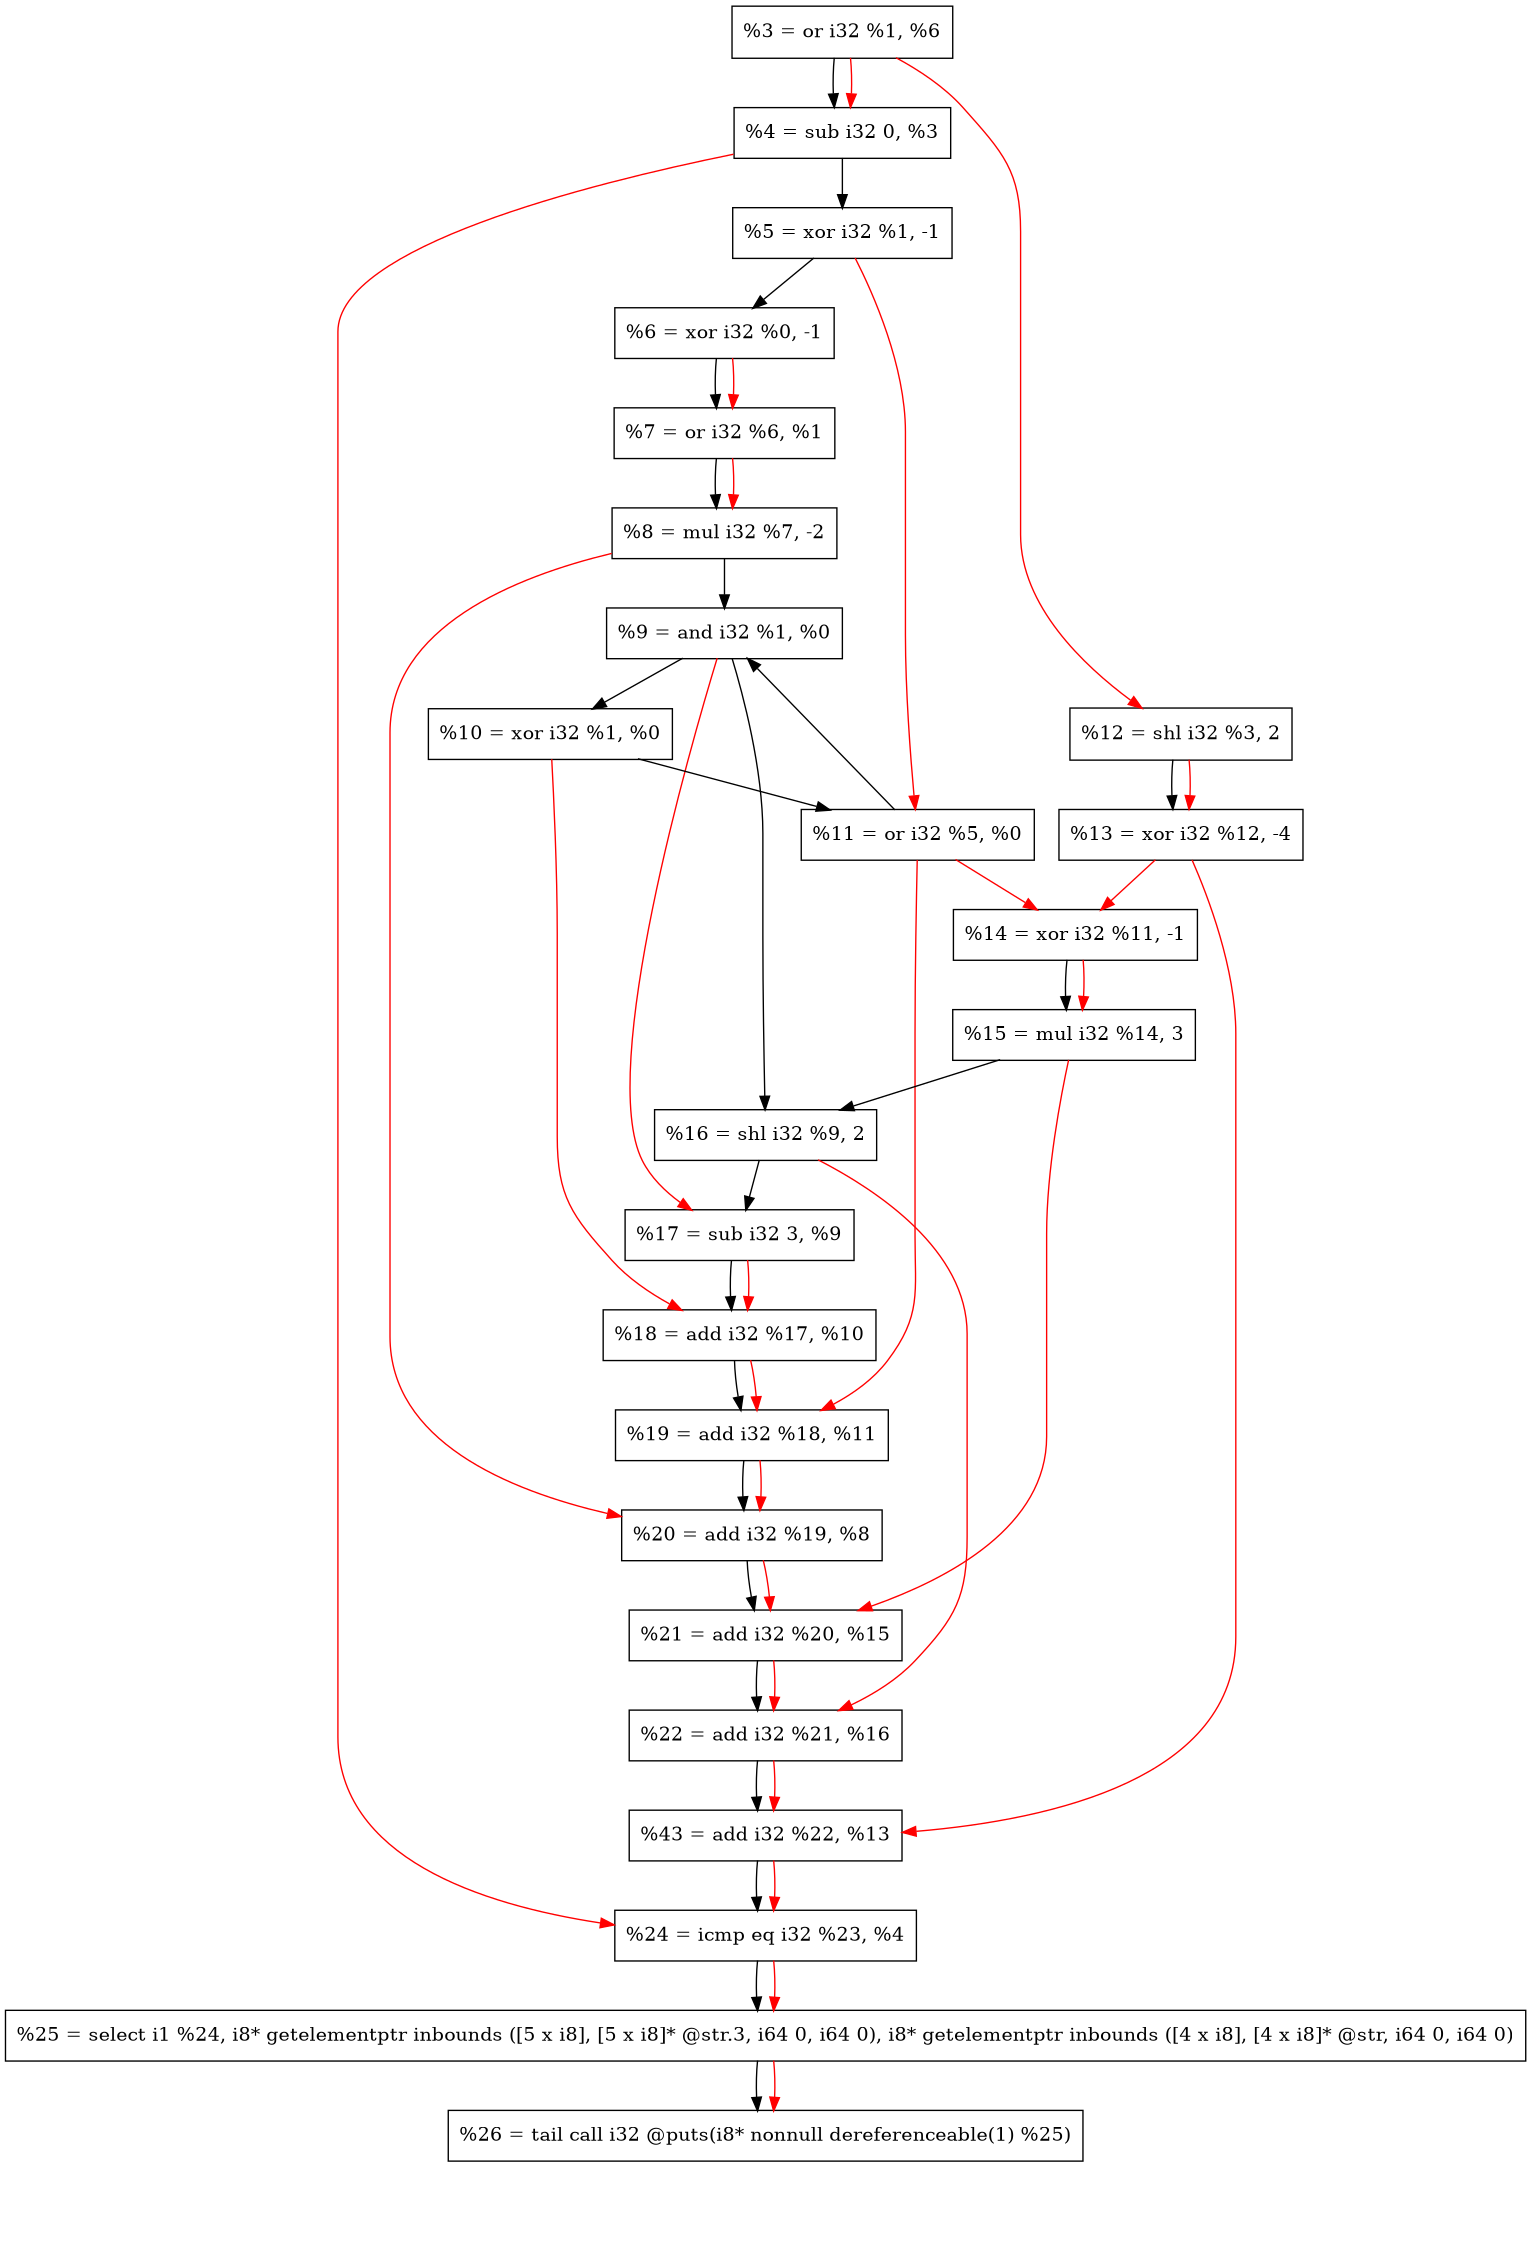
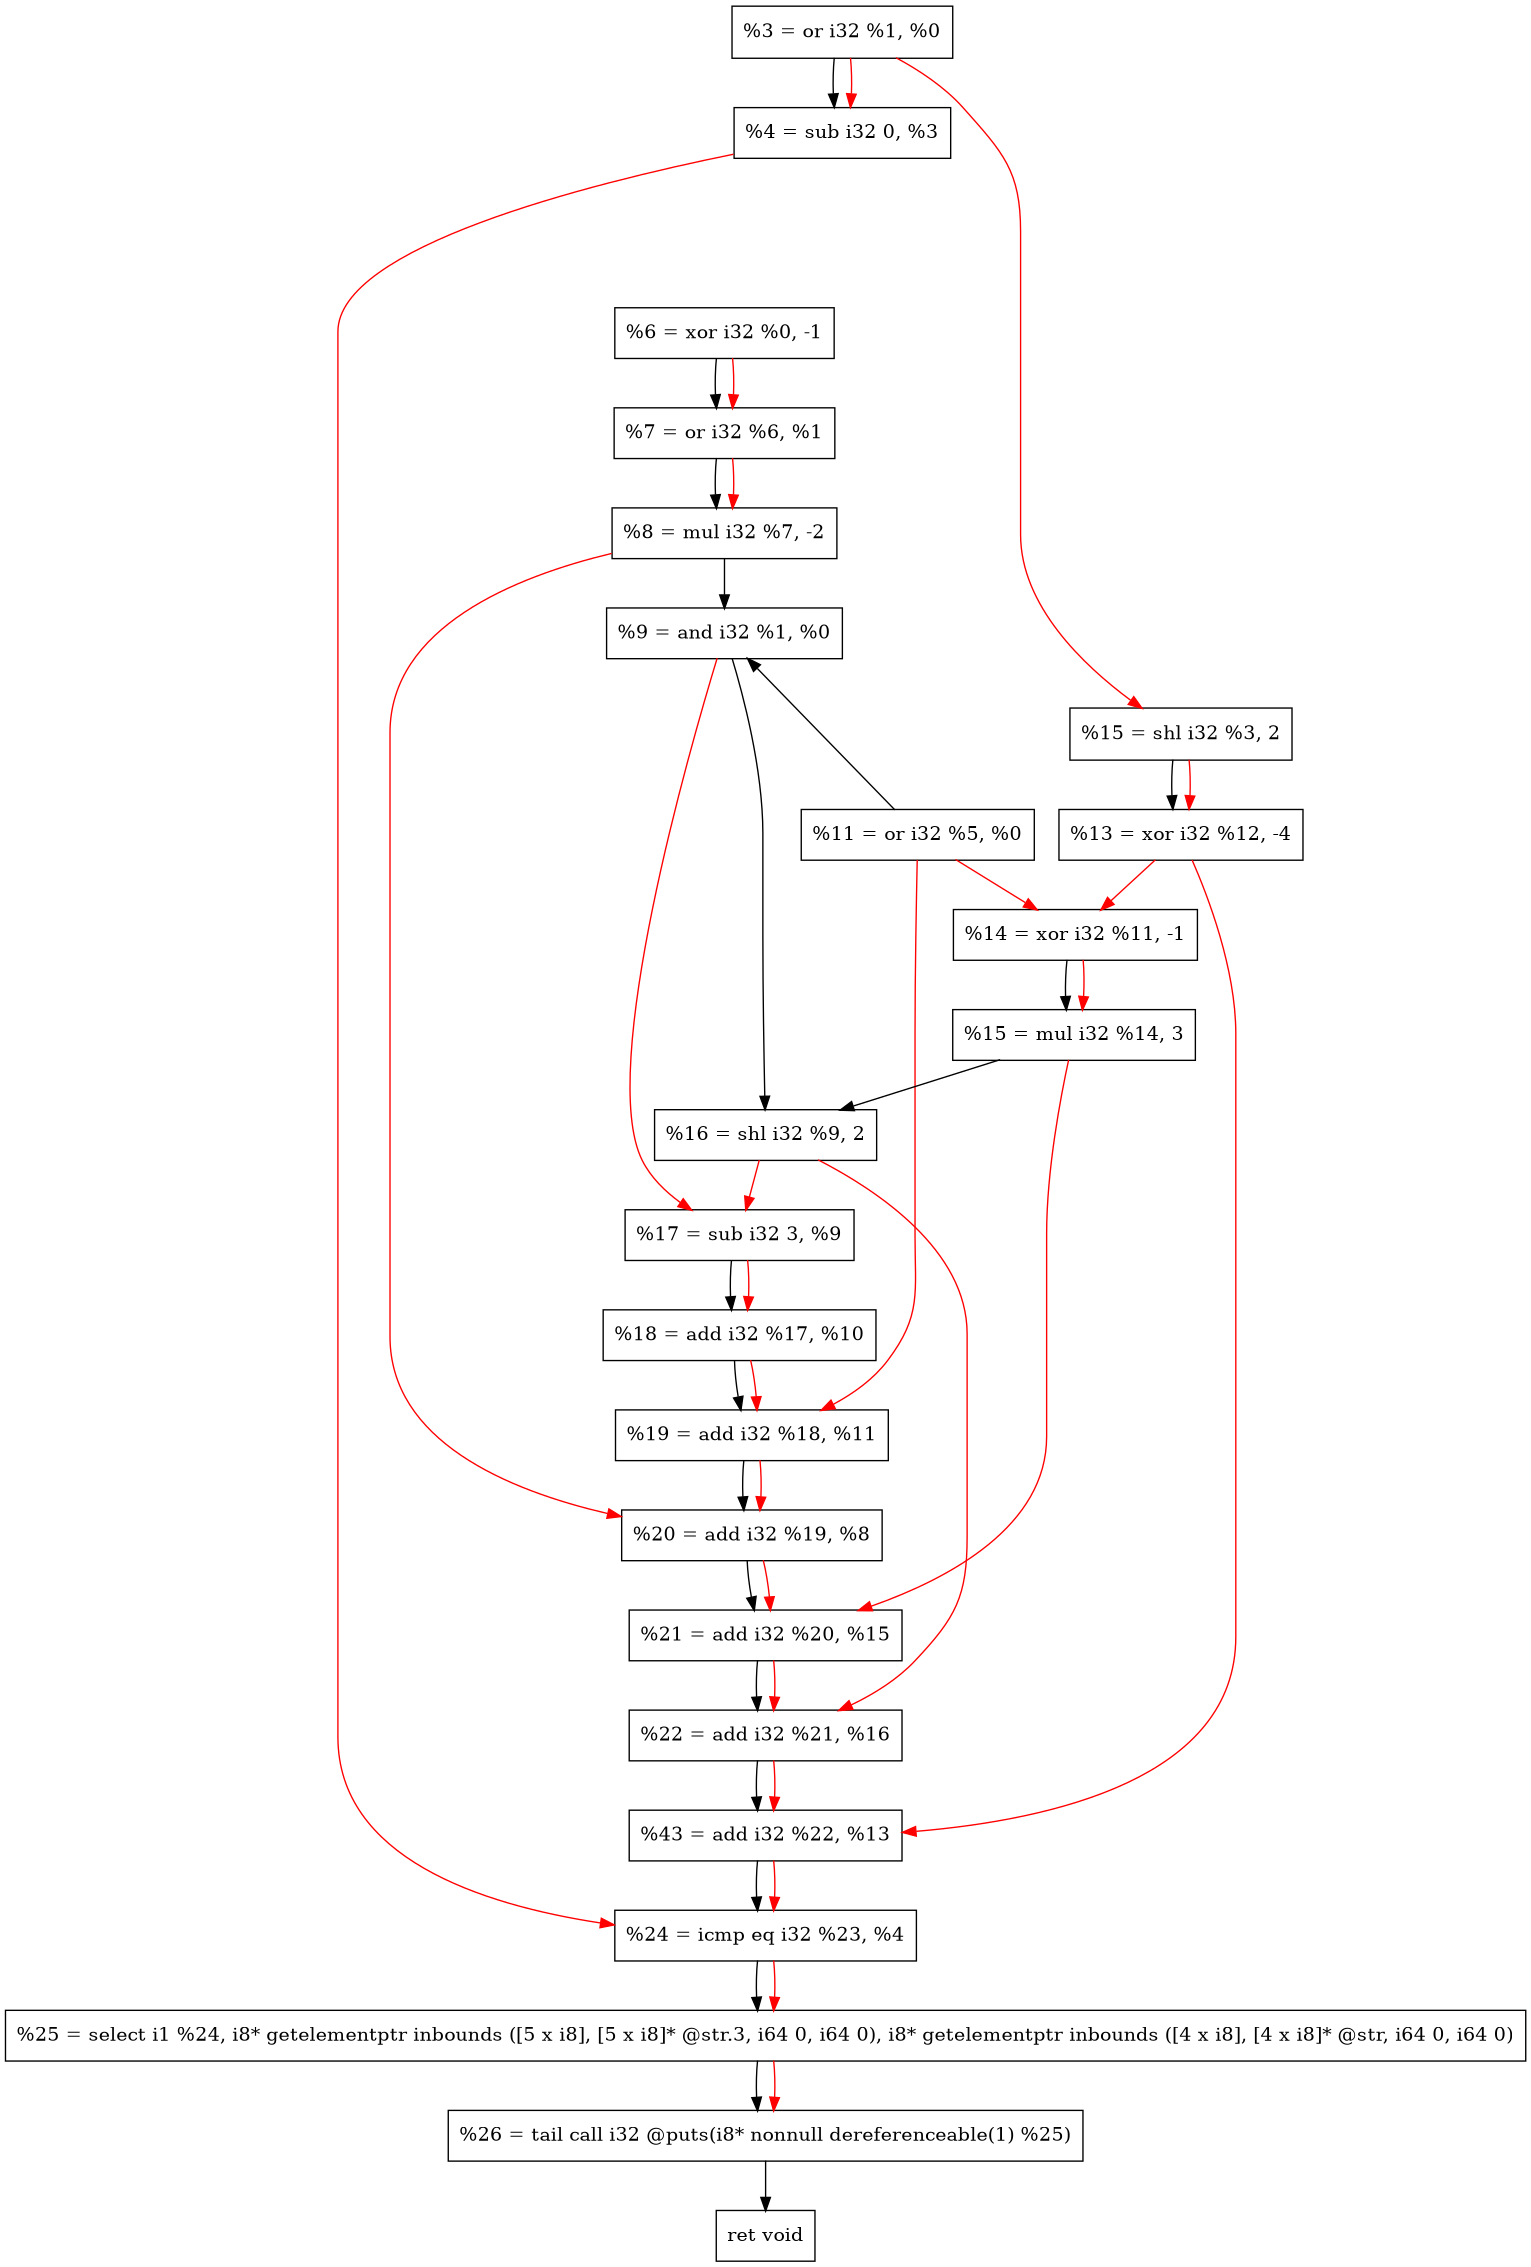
(842, 32) -> (842, 32)
(842, 233) -> none
(550, 734) -> none
(1181, 734) -> (1181, 734)
(754, 1179) -> (754, 1179)
none -> (766, 2236)
